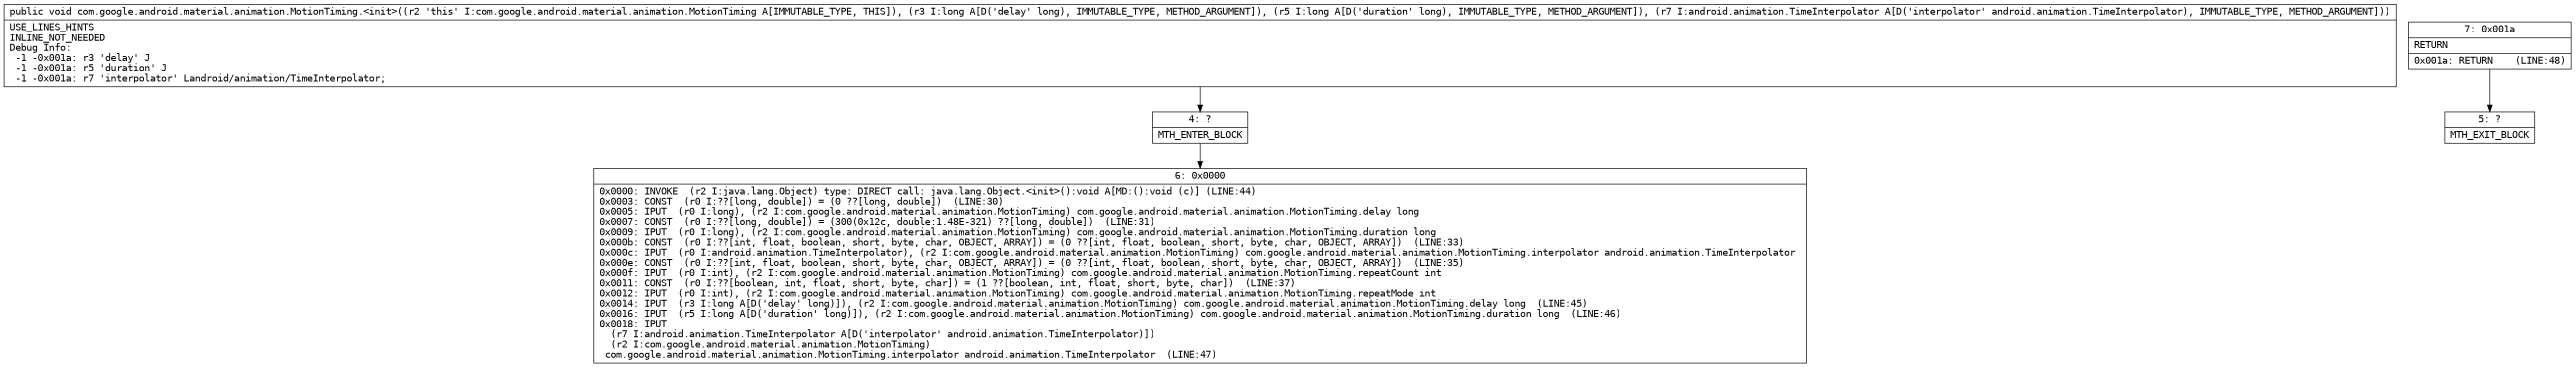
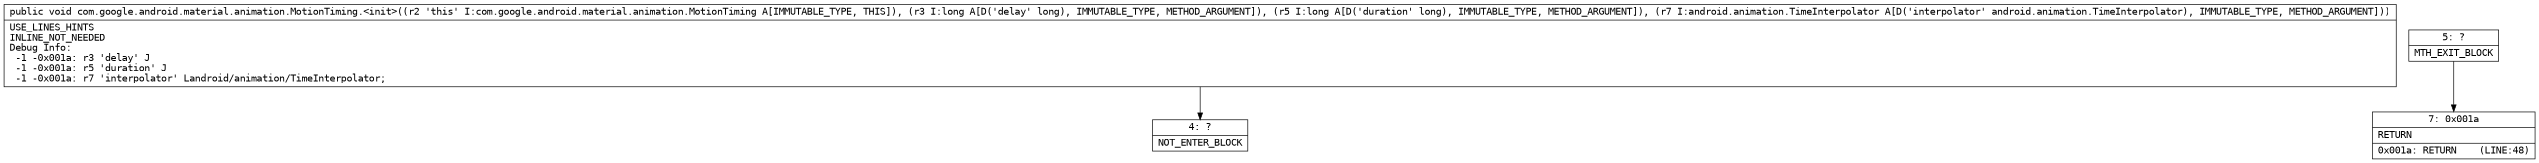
(2490, 87) -> (2454, 83)
(1200, 135) -> (1200, 143)
(1200, 266) -> none
